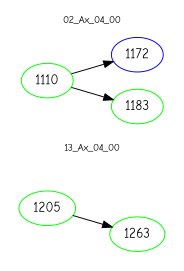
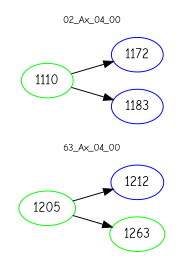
(137, 107) -> (137, 107)
(92, 148) -> (92, 148)
none -> (137, 182)
